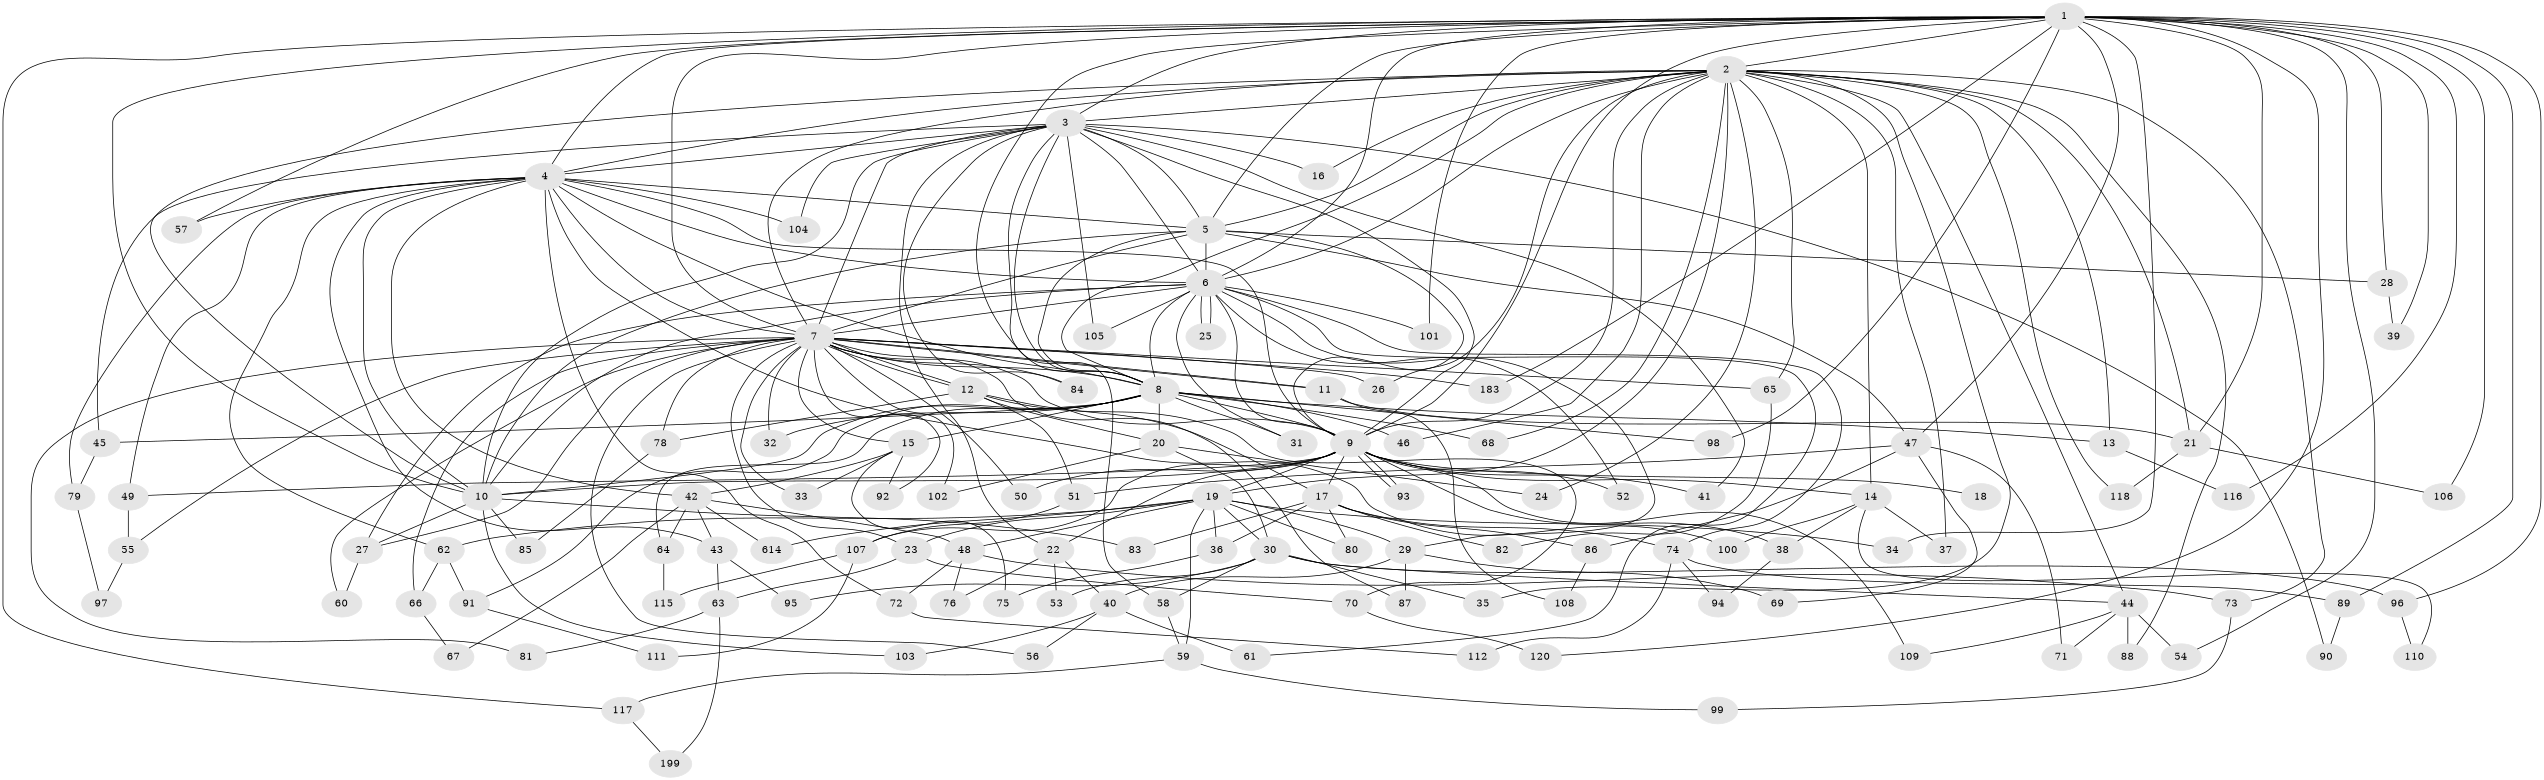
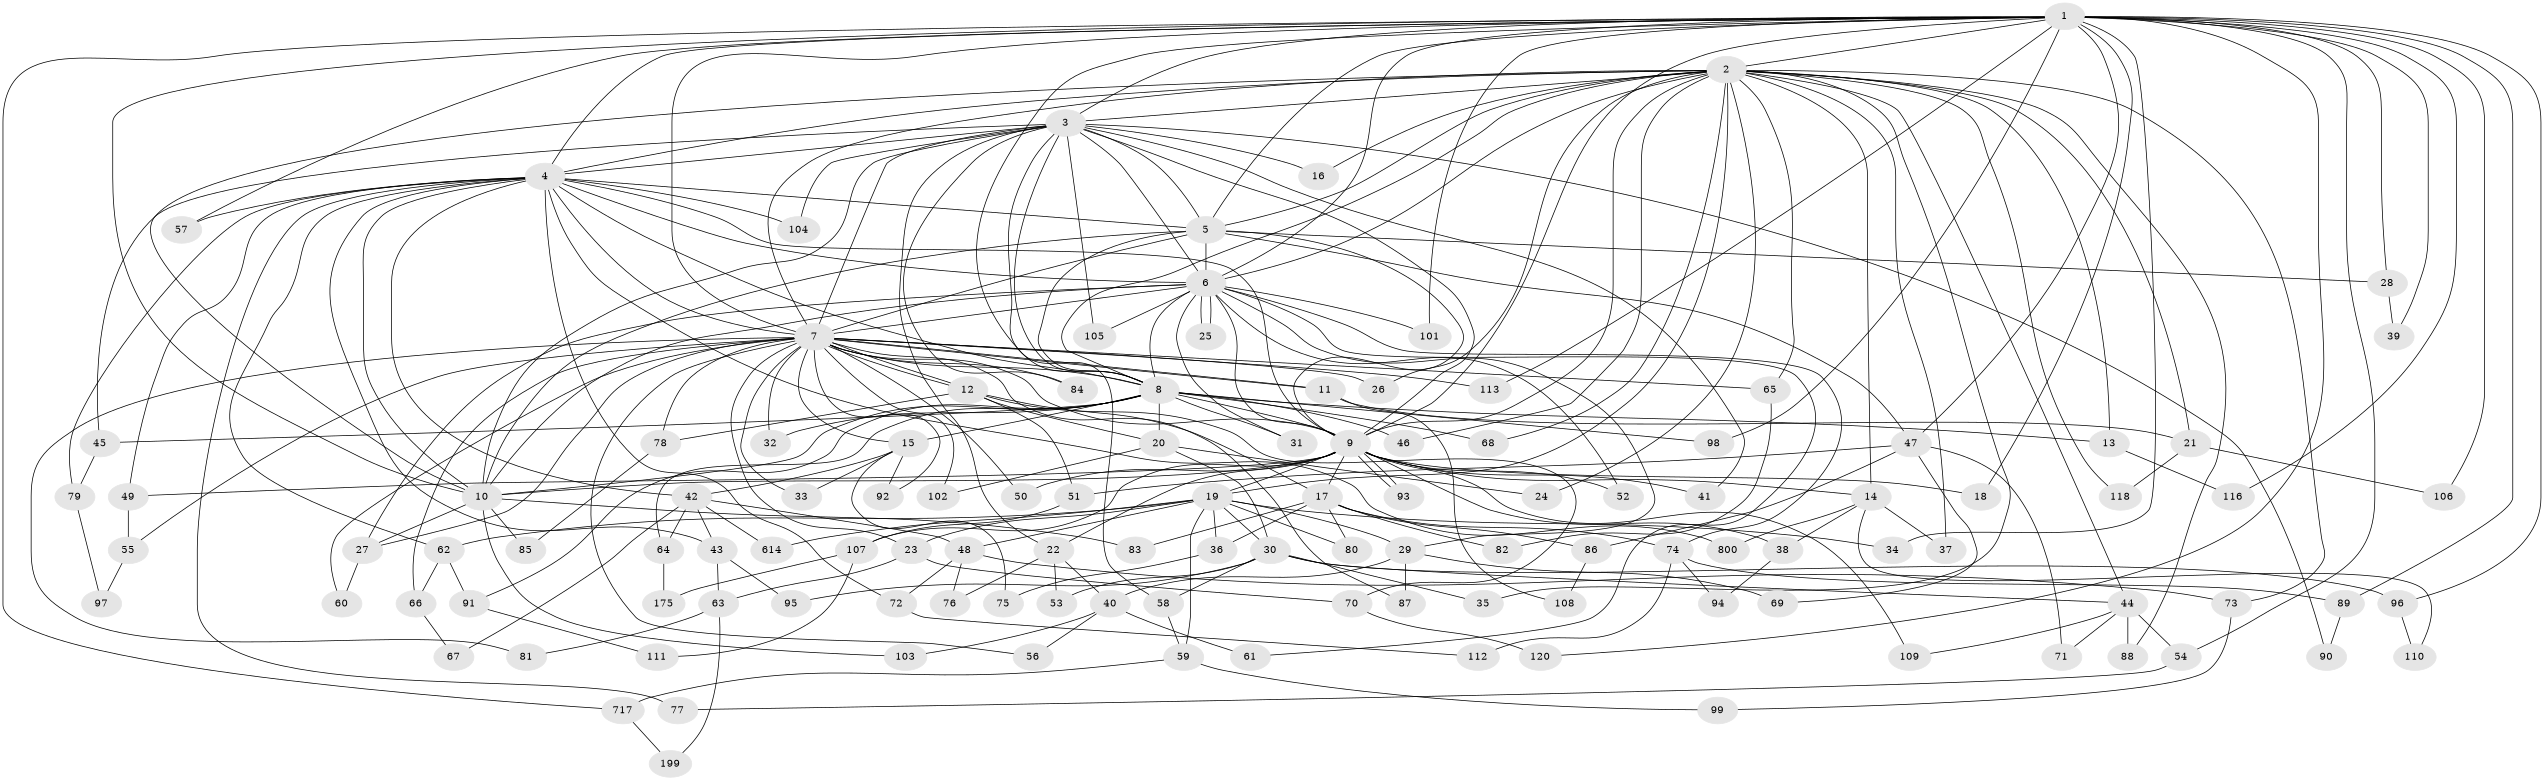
(2262, 166) -> (2101, 256)
(1490, 390) -> (1490, 390)
(1728, 550) -> (1728, 550)
(664, 604) -> (664, 604)
(623, 711) -> (623, 711)
none -> (678, 711)
